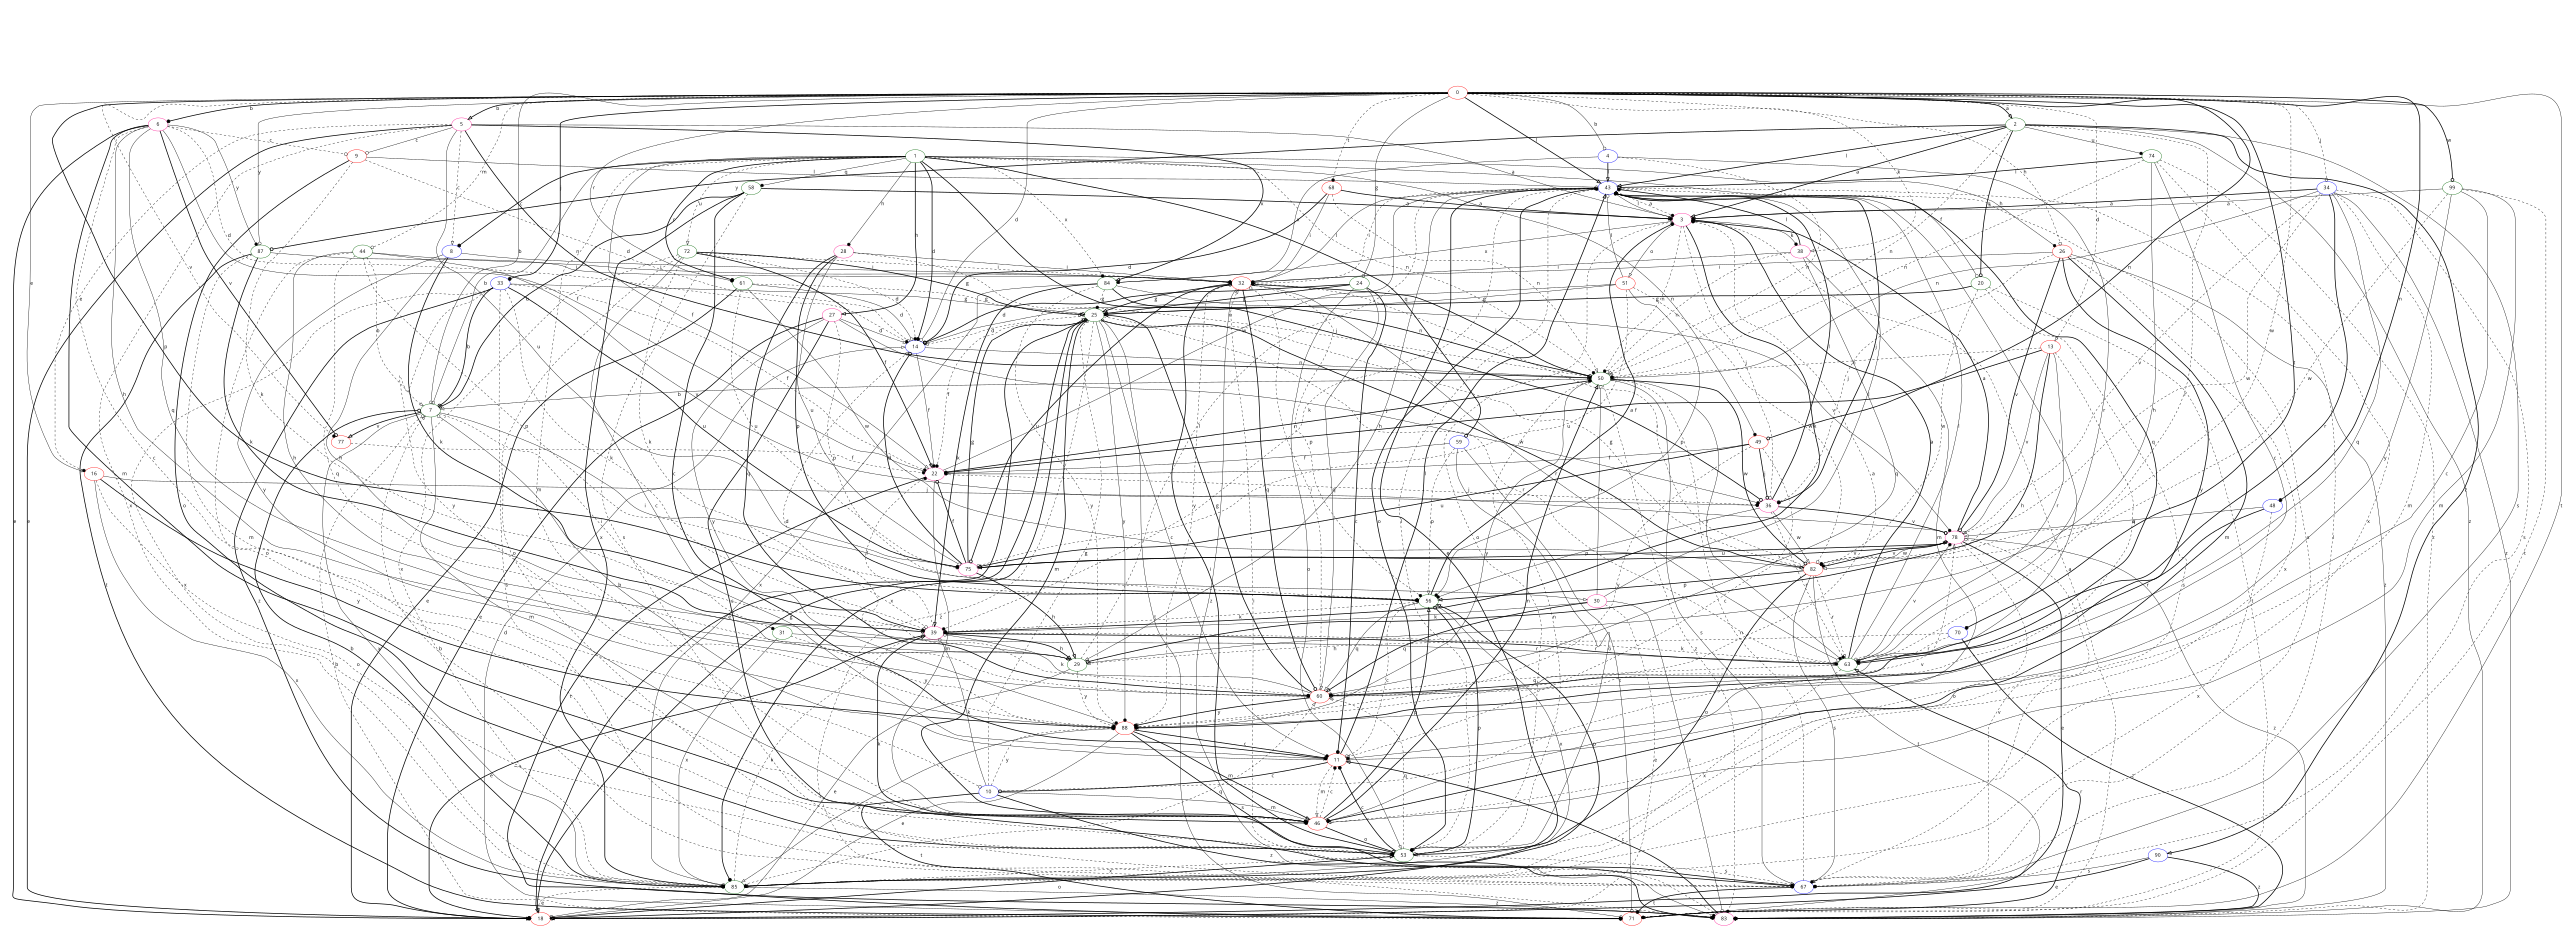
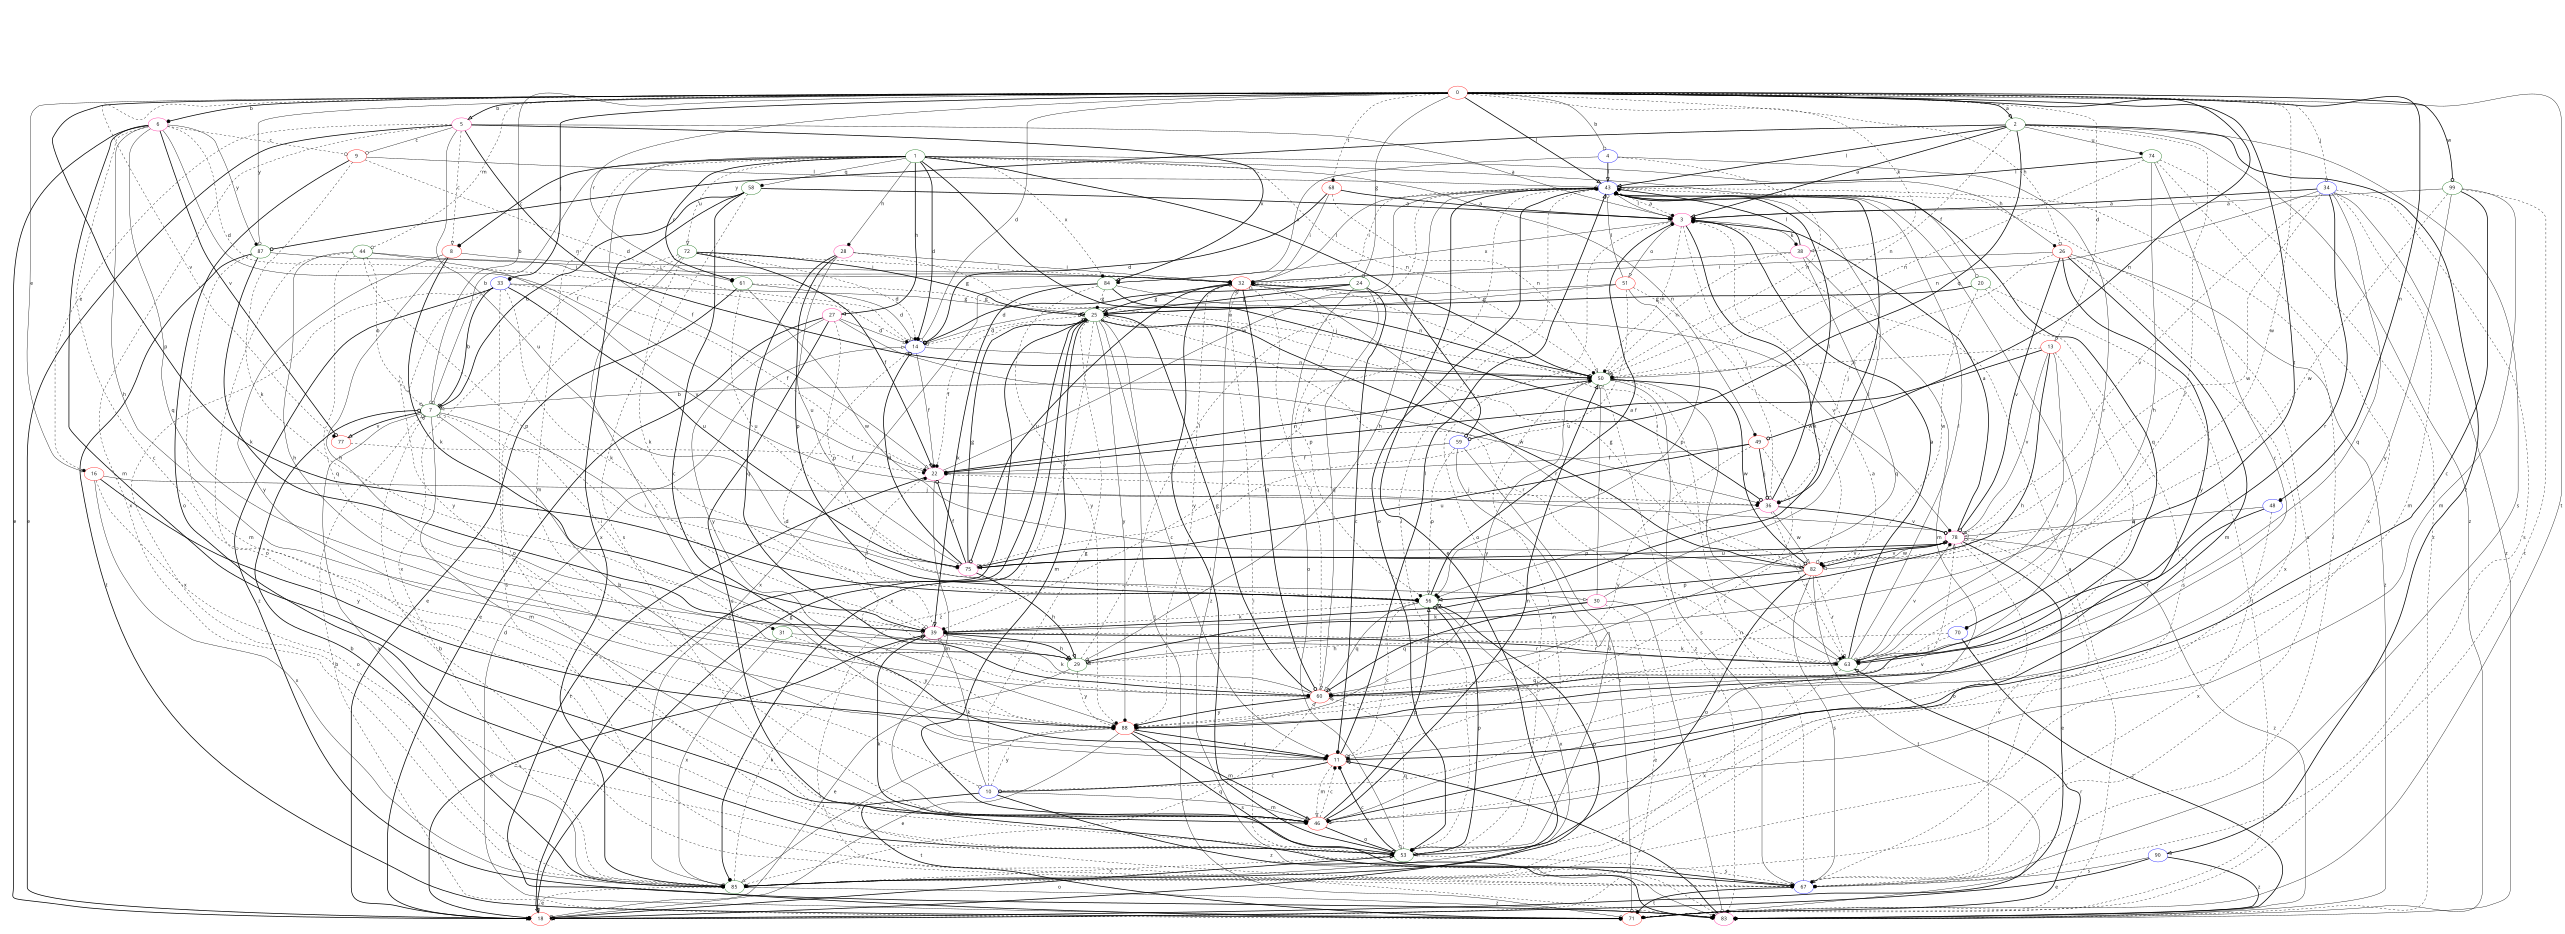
(1989, 193) -> (1801, 355)
(452, 252) -> (452, 252)
(2071, 670) -> (2071, 670)
